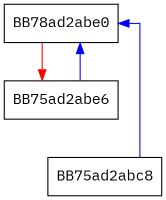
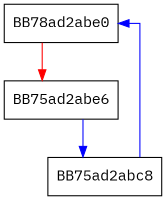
(80, 67) -> (83, 133)
